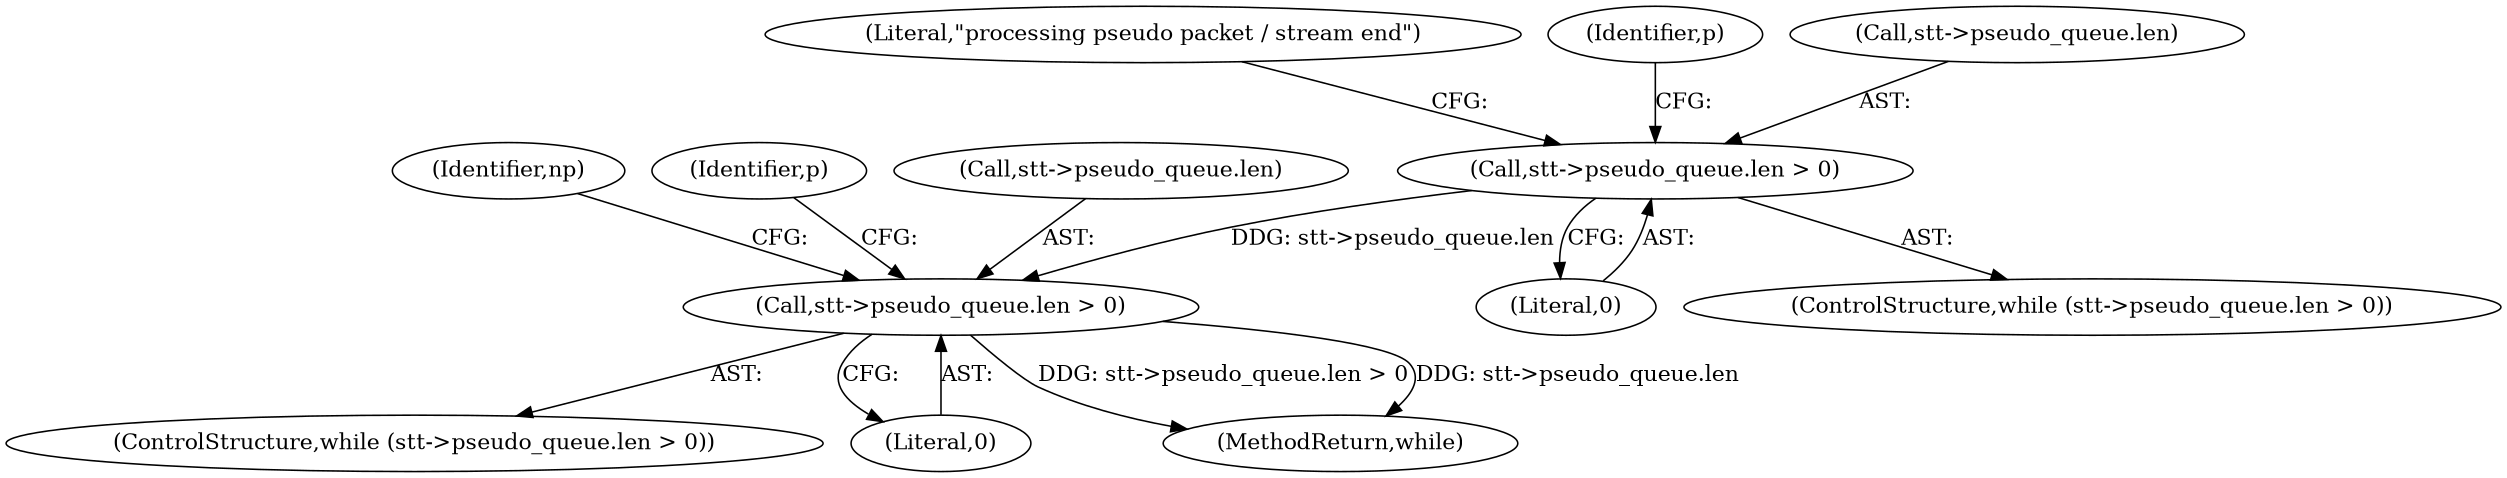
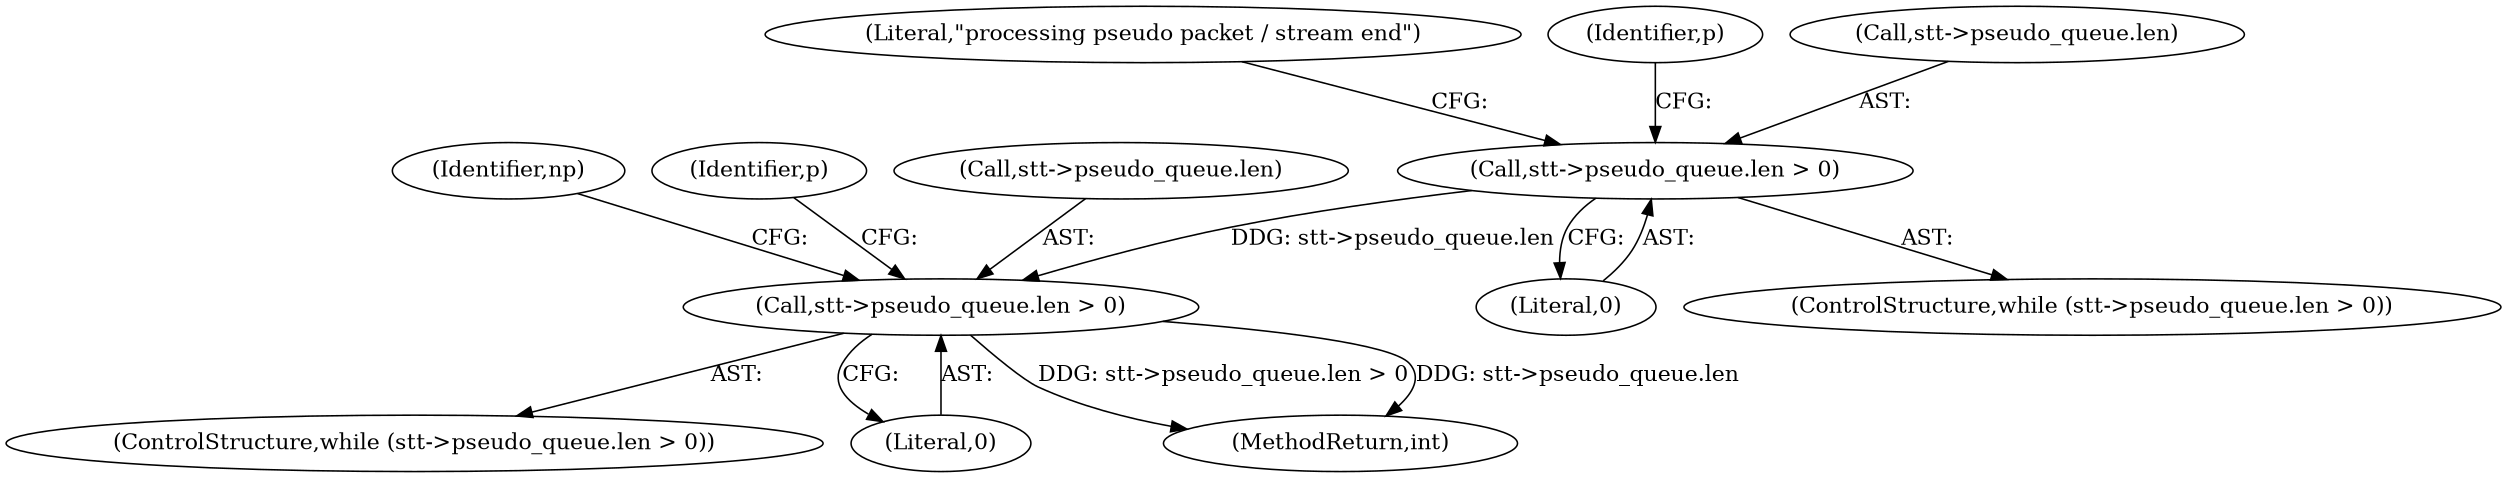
(1340, 443) -> (1340, 443)
